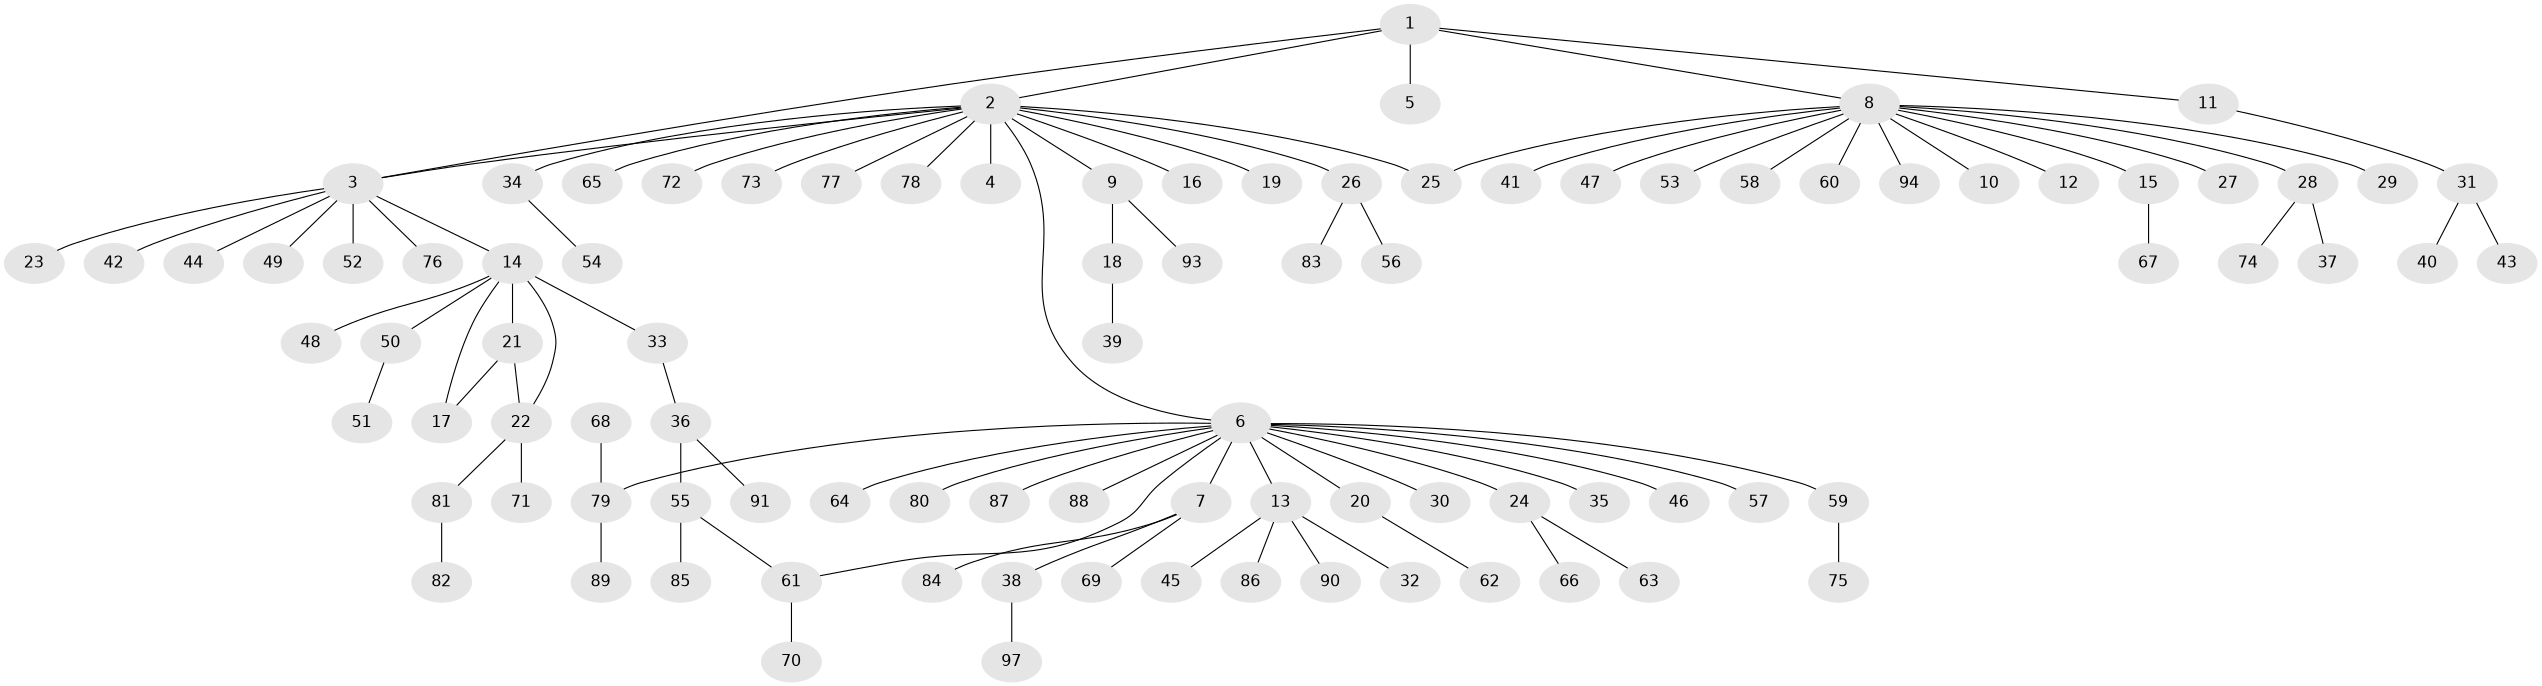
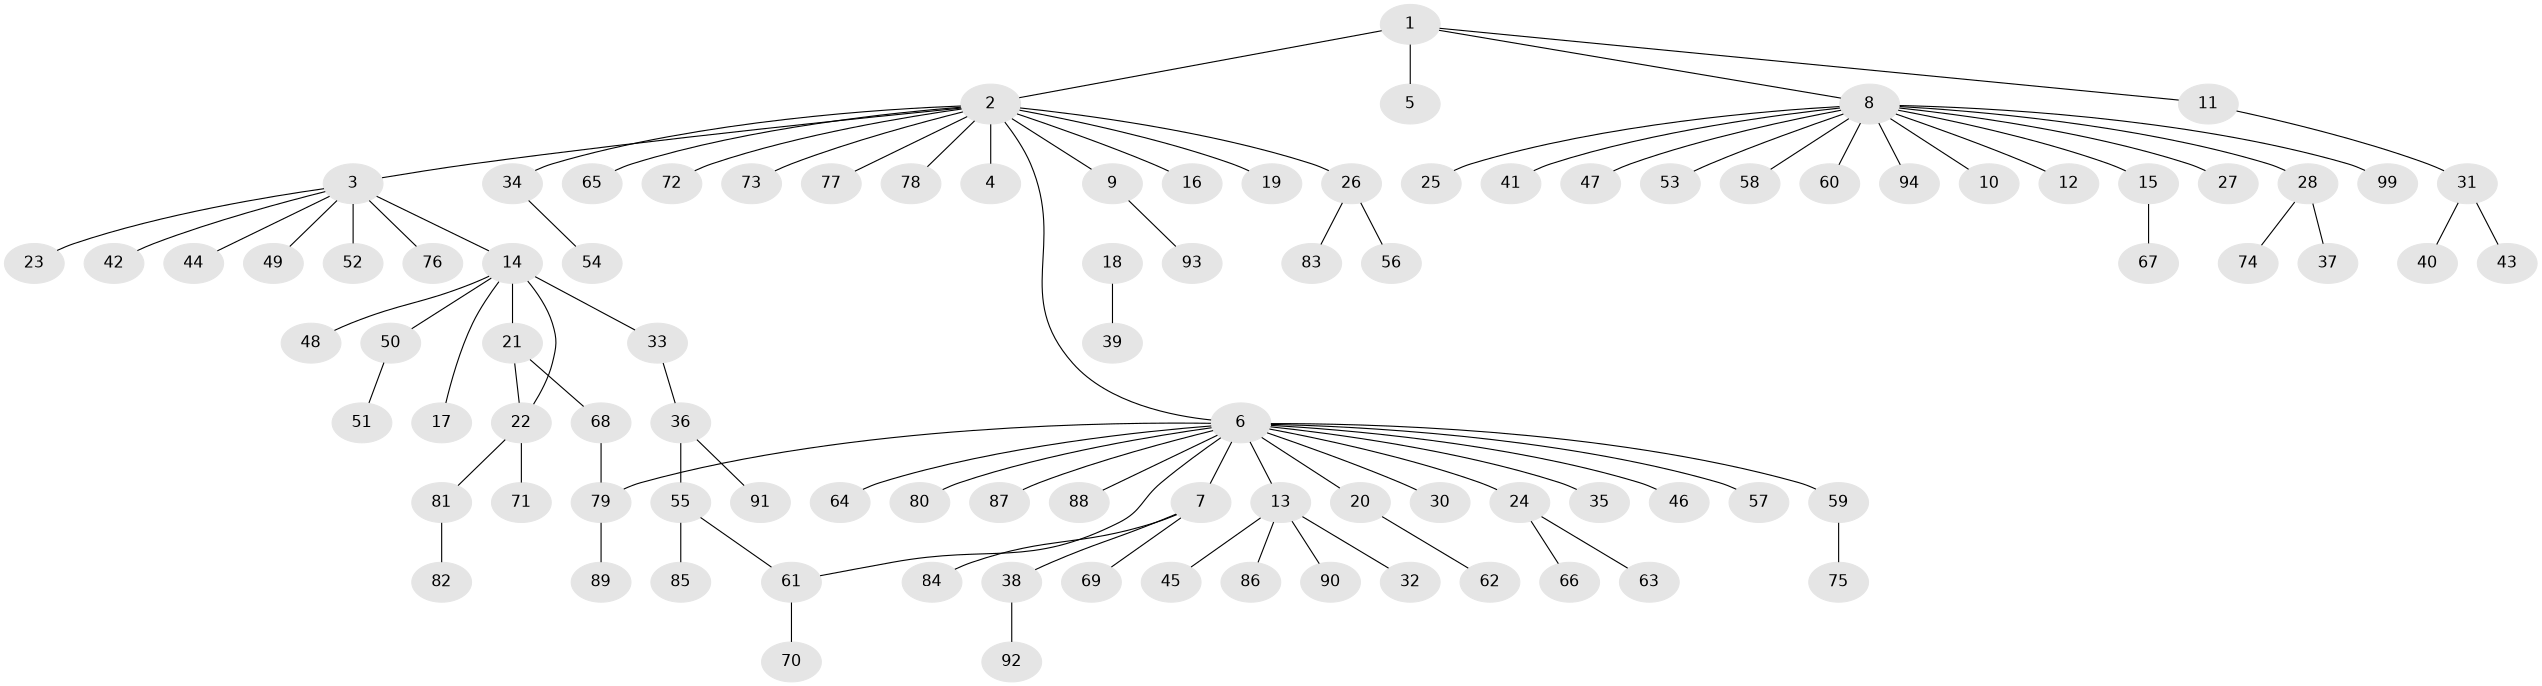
(880, 95) -> none
(1217, 127) -> none
(2388, 184) -> (2388, 184)
(1112, 224) -> none
(477, 383) -> (557, 383)
(1012, 662) -> (1012, 662)
